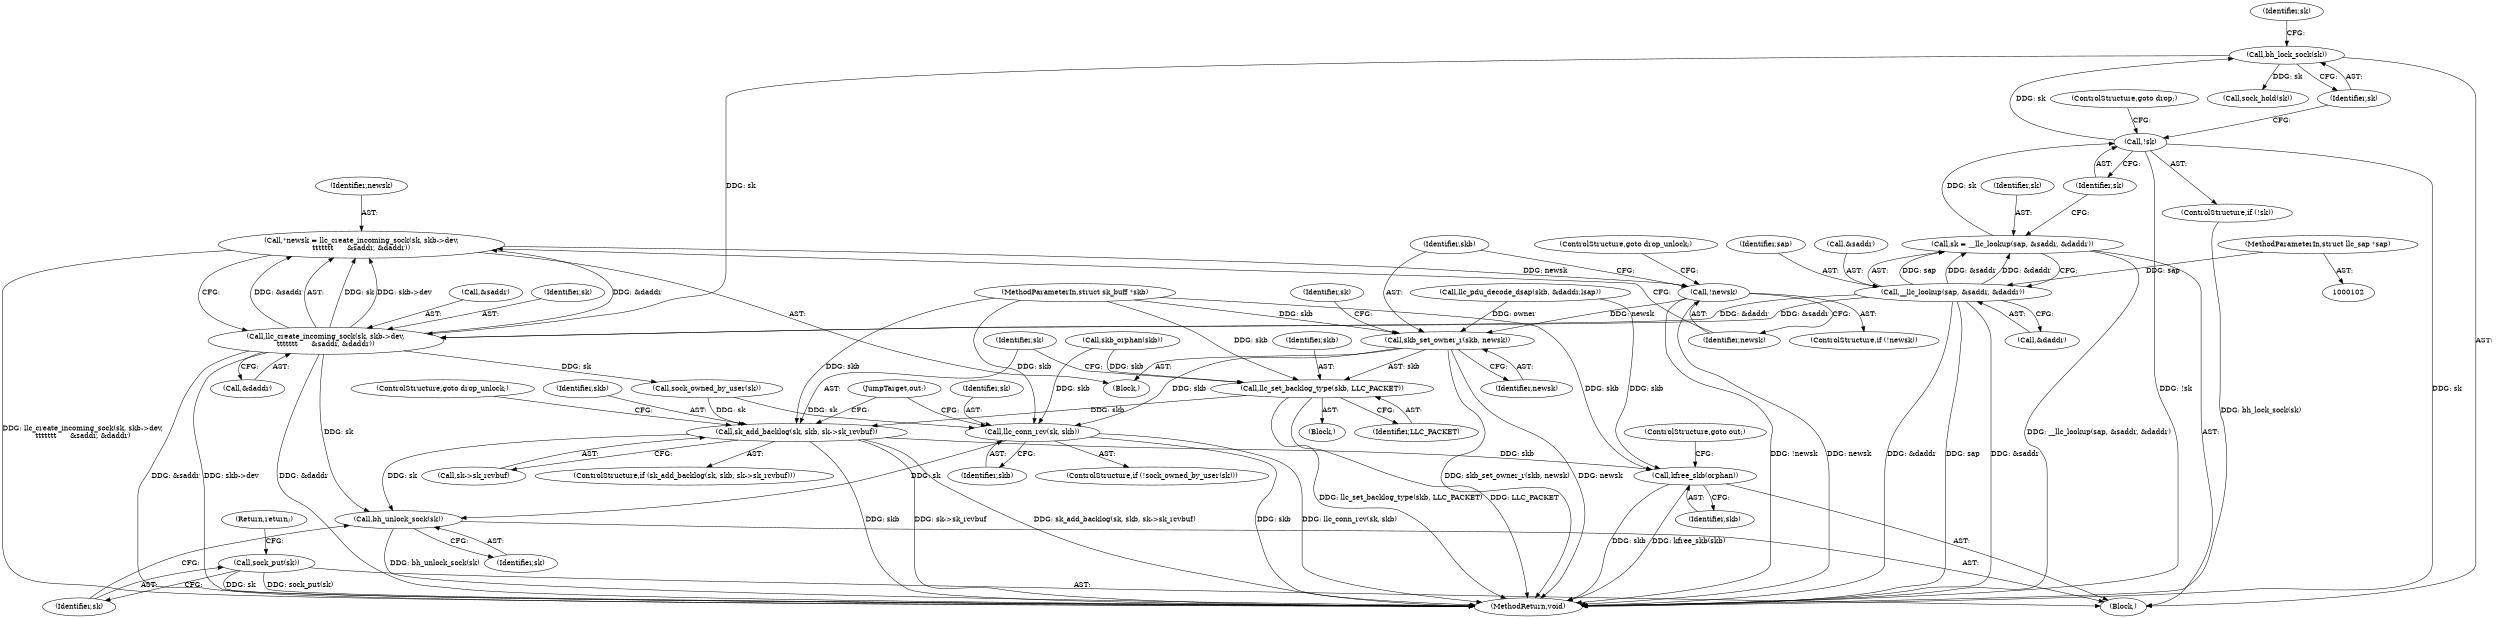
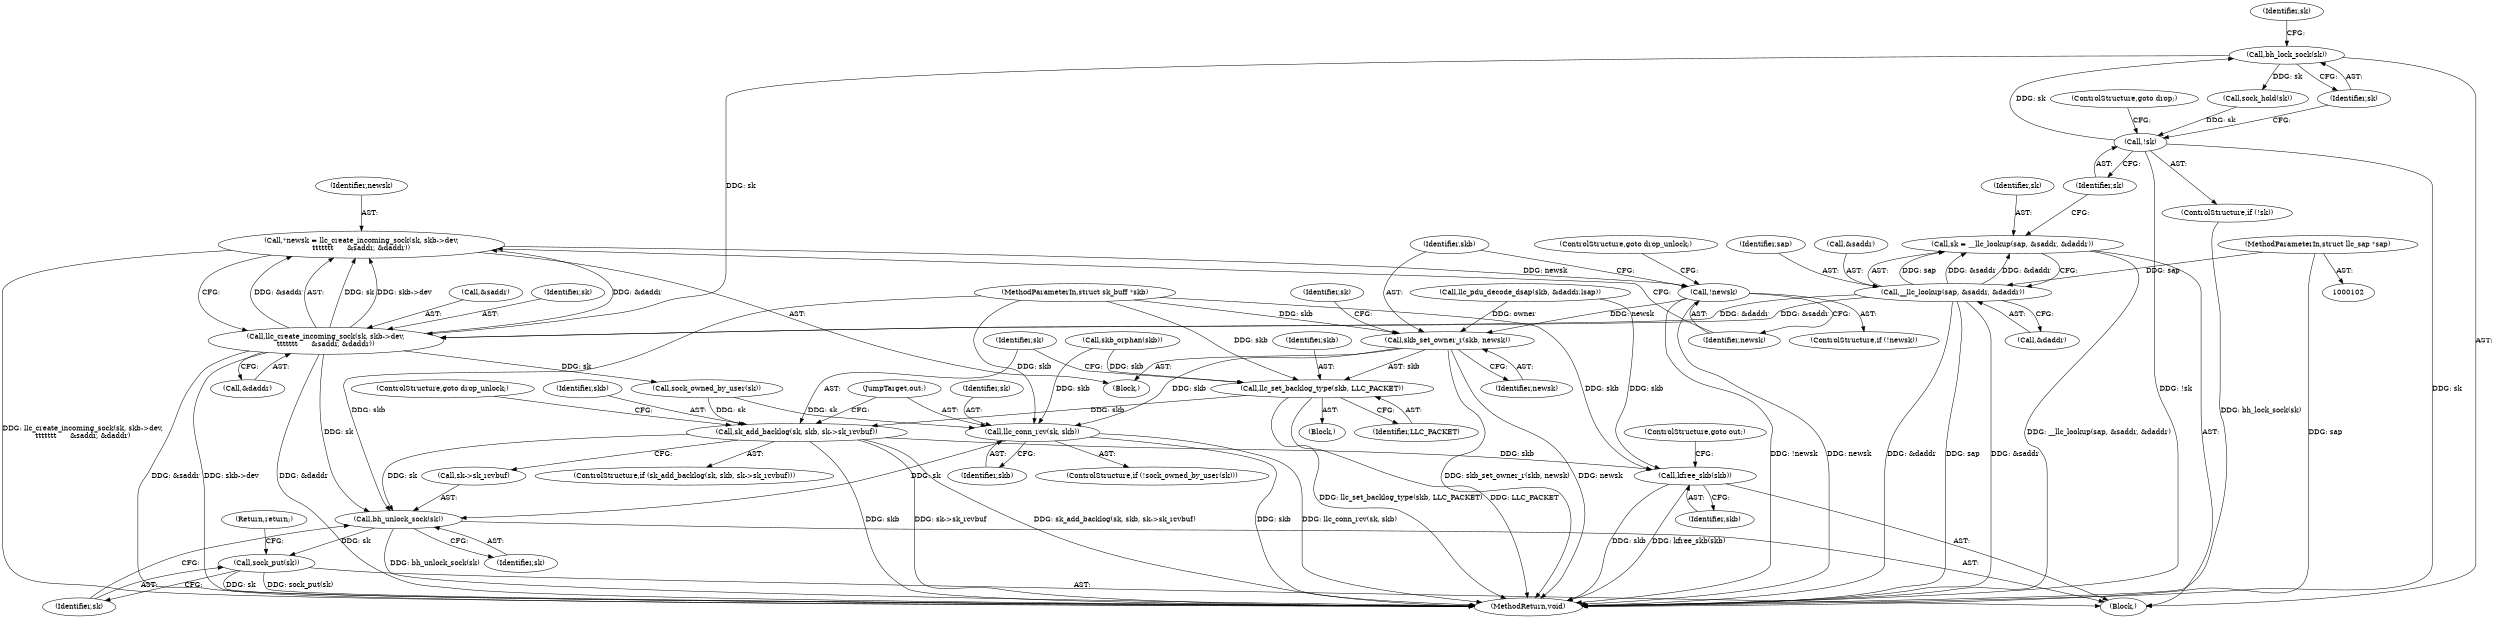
(1984, 159) -> (2200, 120)
(870, 334) -> (600, 367)
(951, 411) -> (951, 411)
(599, 448) -> (439, 497)
(1695, 476) -> (1695, 476)
none -> (334, 541)
none -> (2191, 589)
